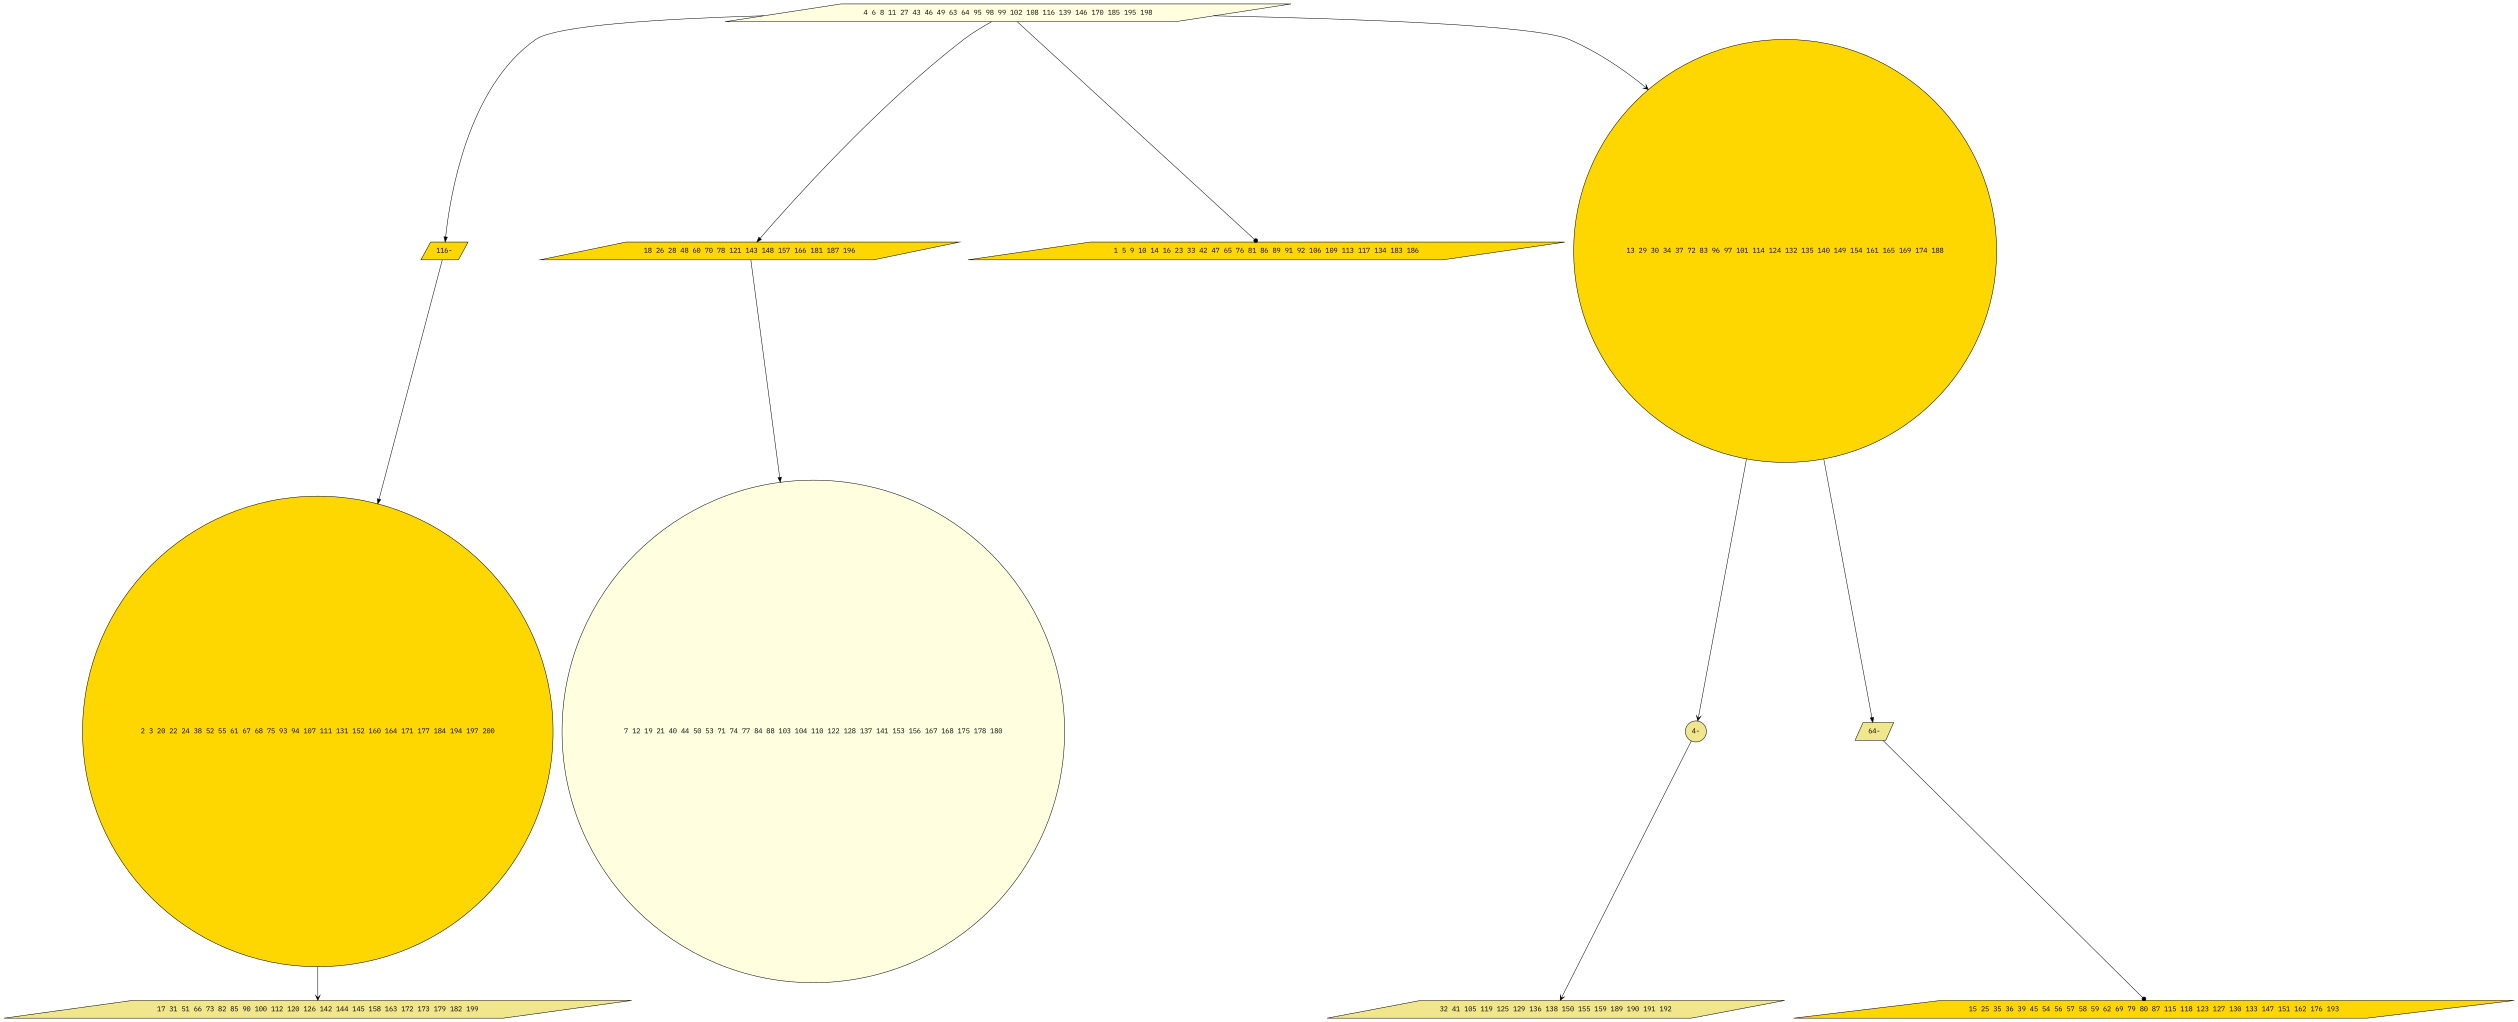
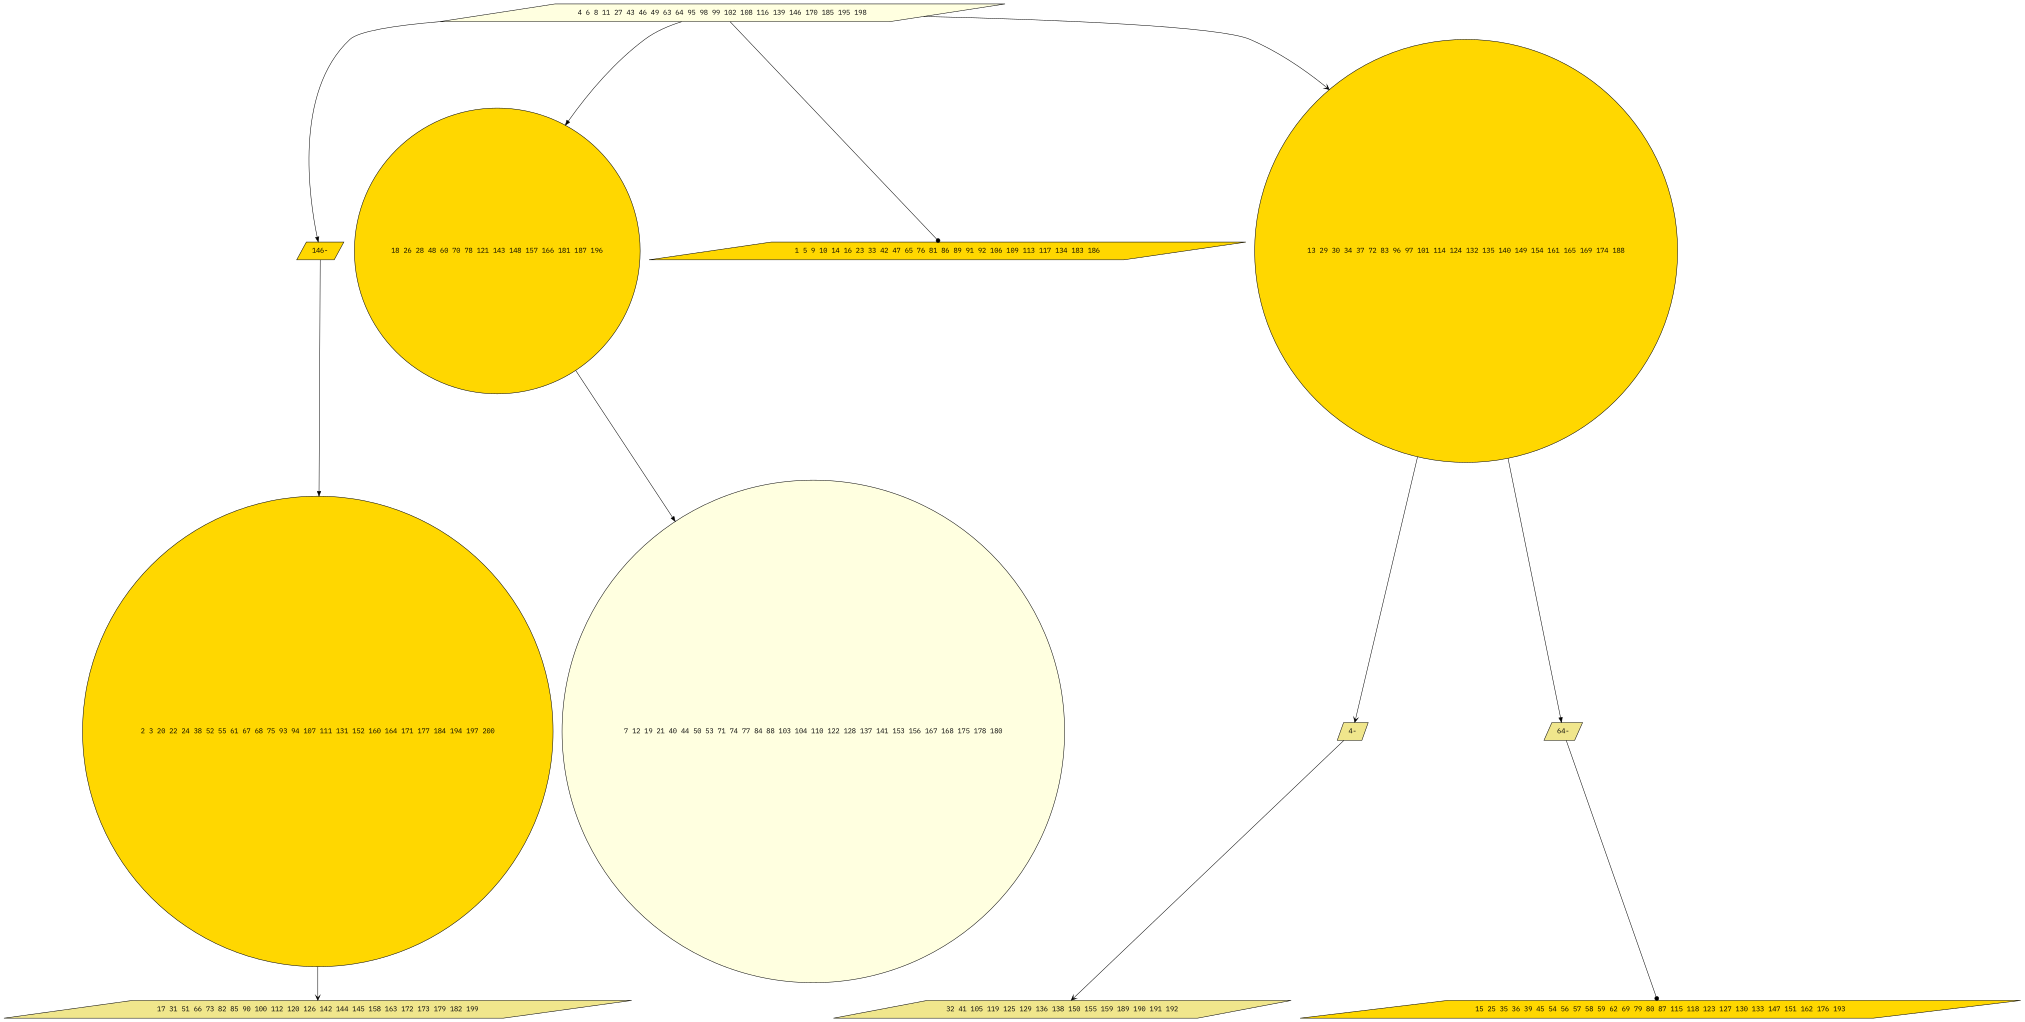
(445, 251) -> (320, 251)
(750, 251) -> (497, 251)
(1696, 731) -> (1353, 731)
